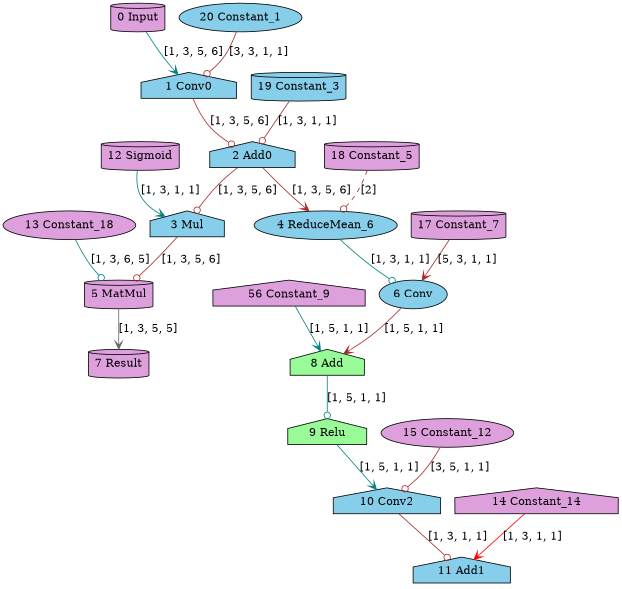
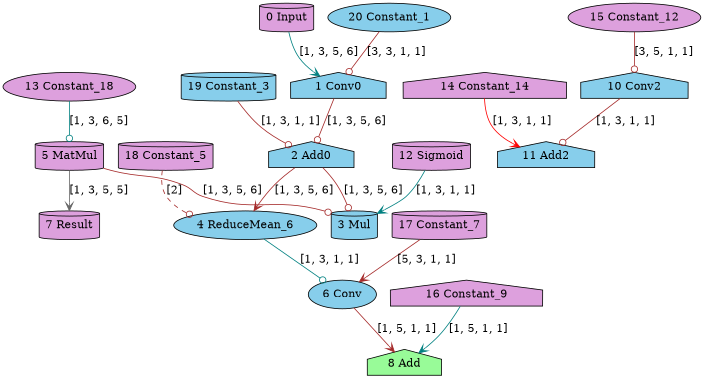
(187, 225) -> (354, 225)
(159, 257) -> (212, 199)
(289, 294) -> (467, 294)
(327, 433) -> none
(462, 571) -> (546, 156)
